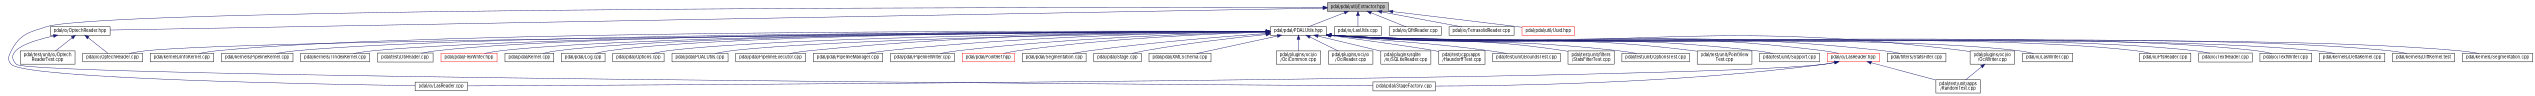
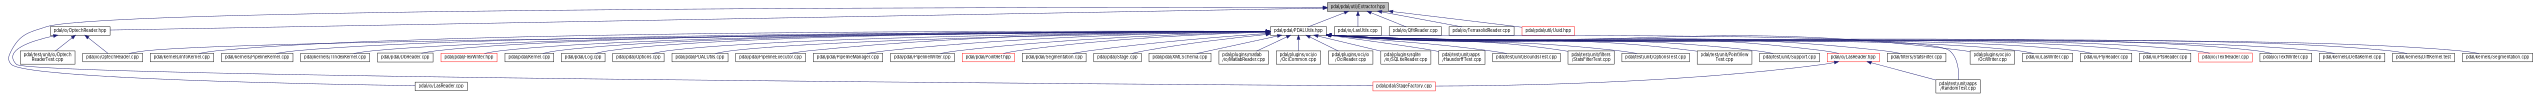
(405, 58) -> (405, 58)
none -> (1244, 58)
(1462, 58) -> (1462, 58)
none -> (2106, 58)
(2225, 58) -> (2225, 58)
(1973, 73) -> (1608, 36)
(1151, 81) -> none
(1404, 86) -> (1404, 86)
